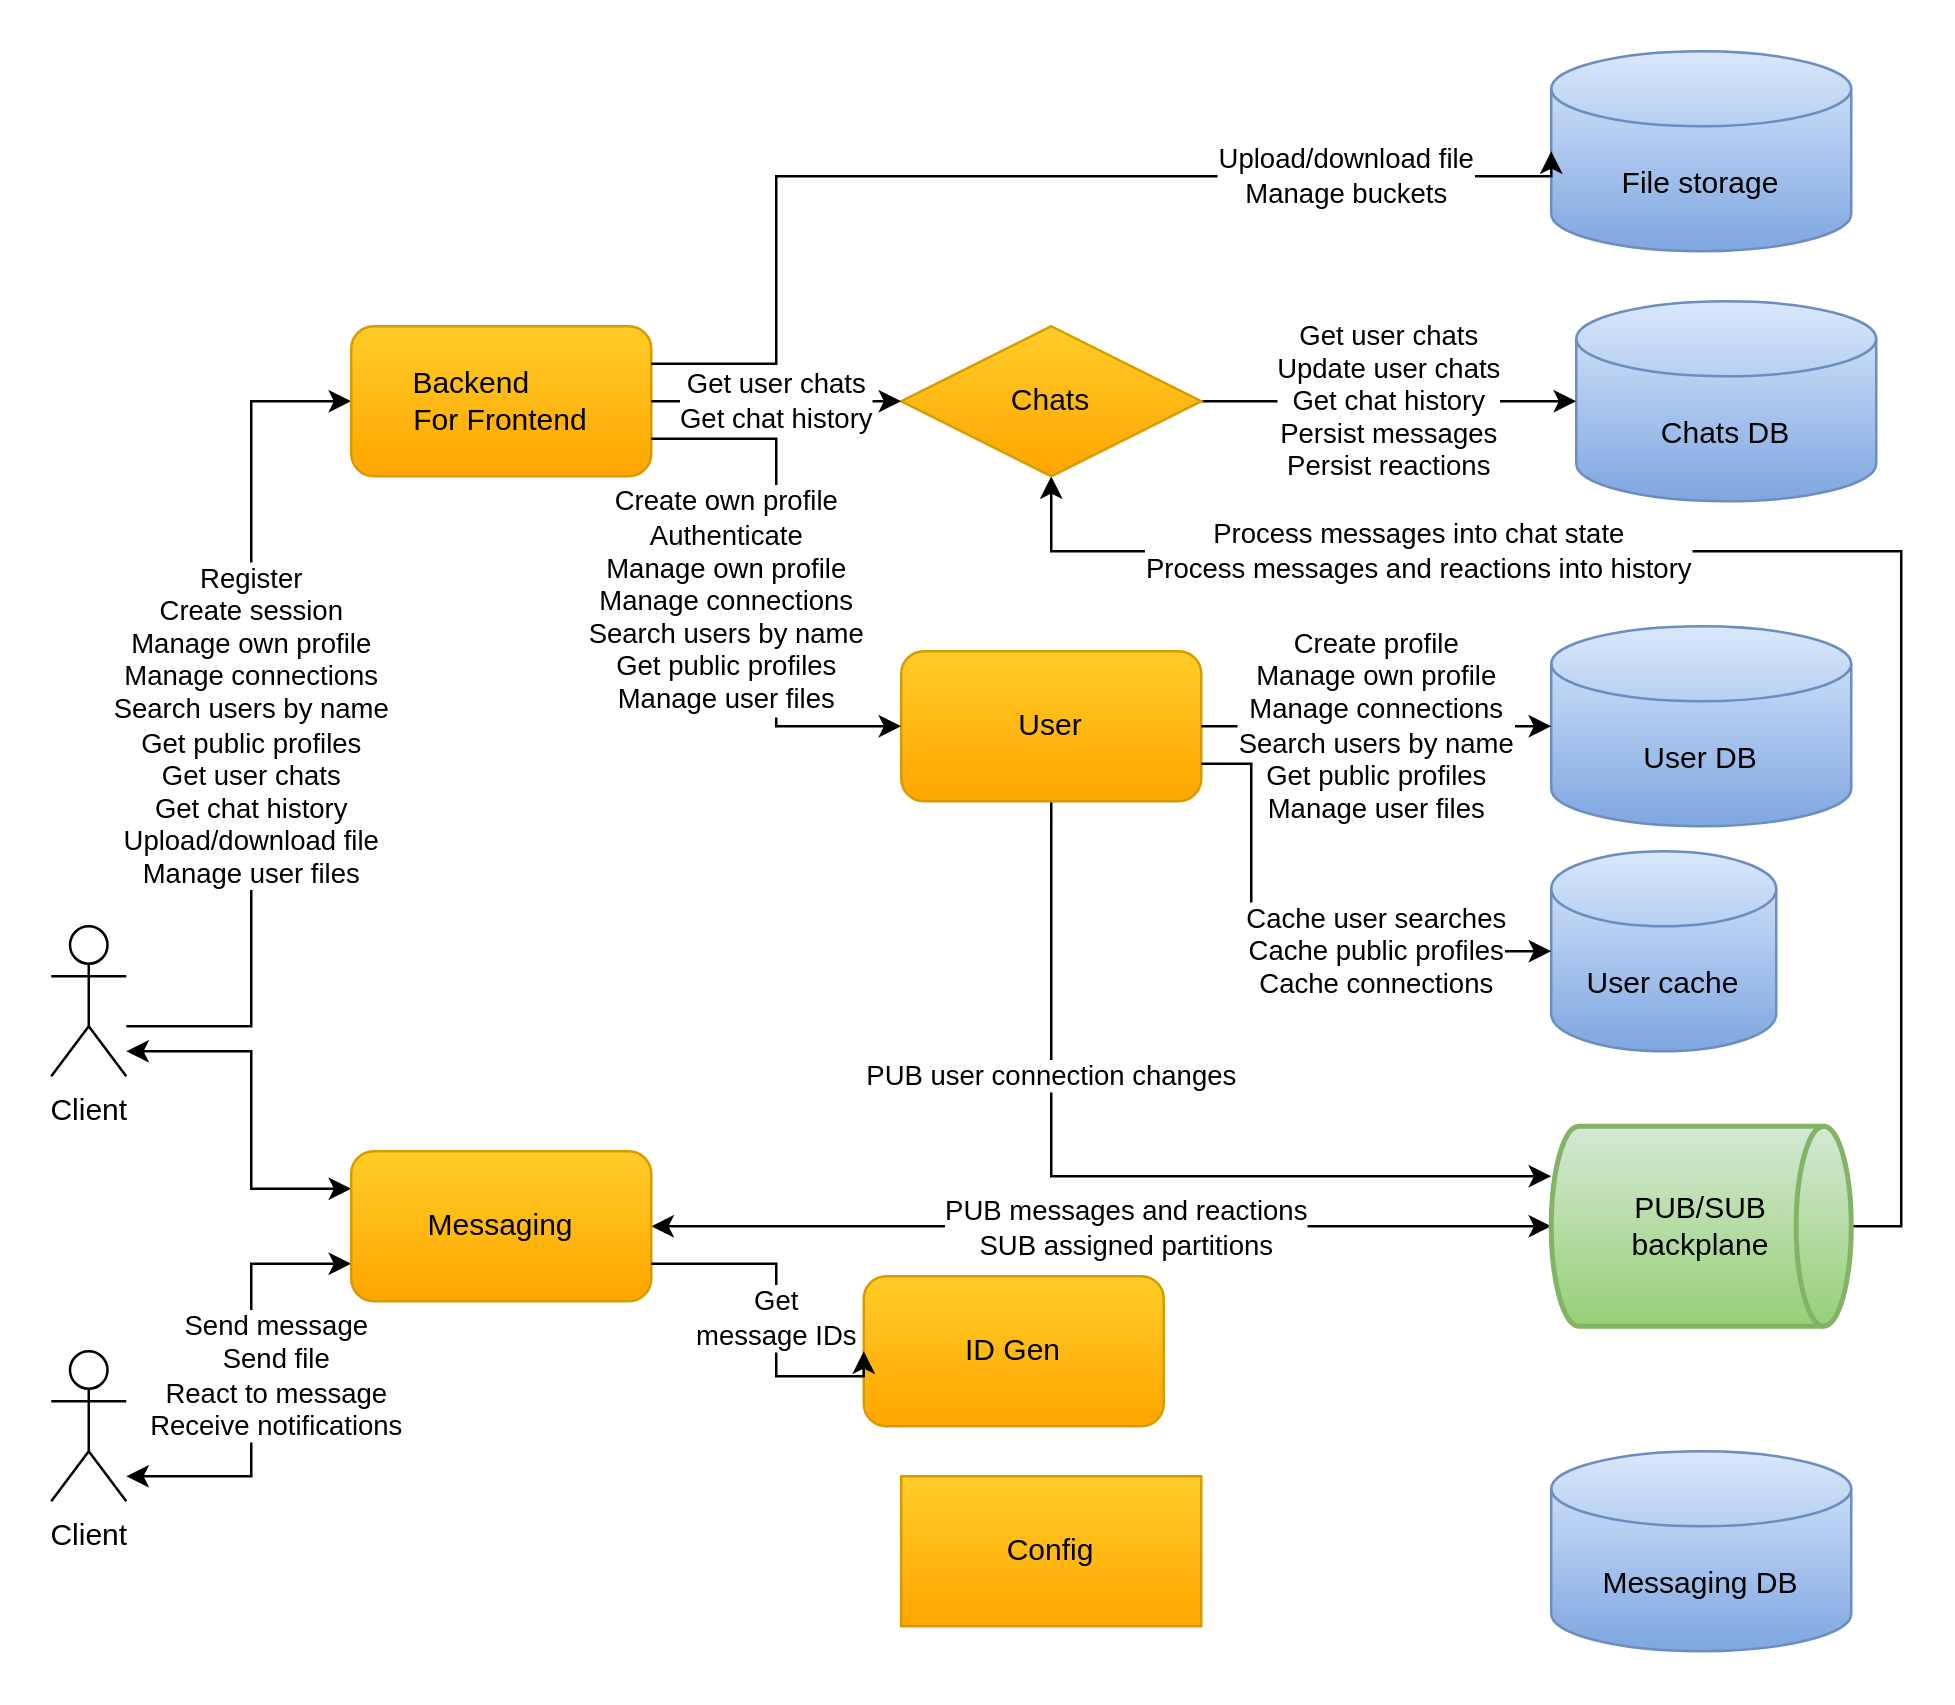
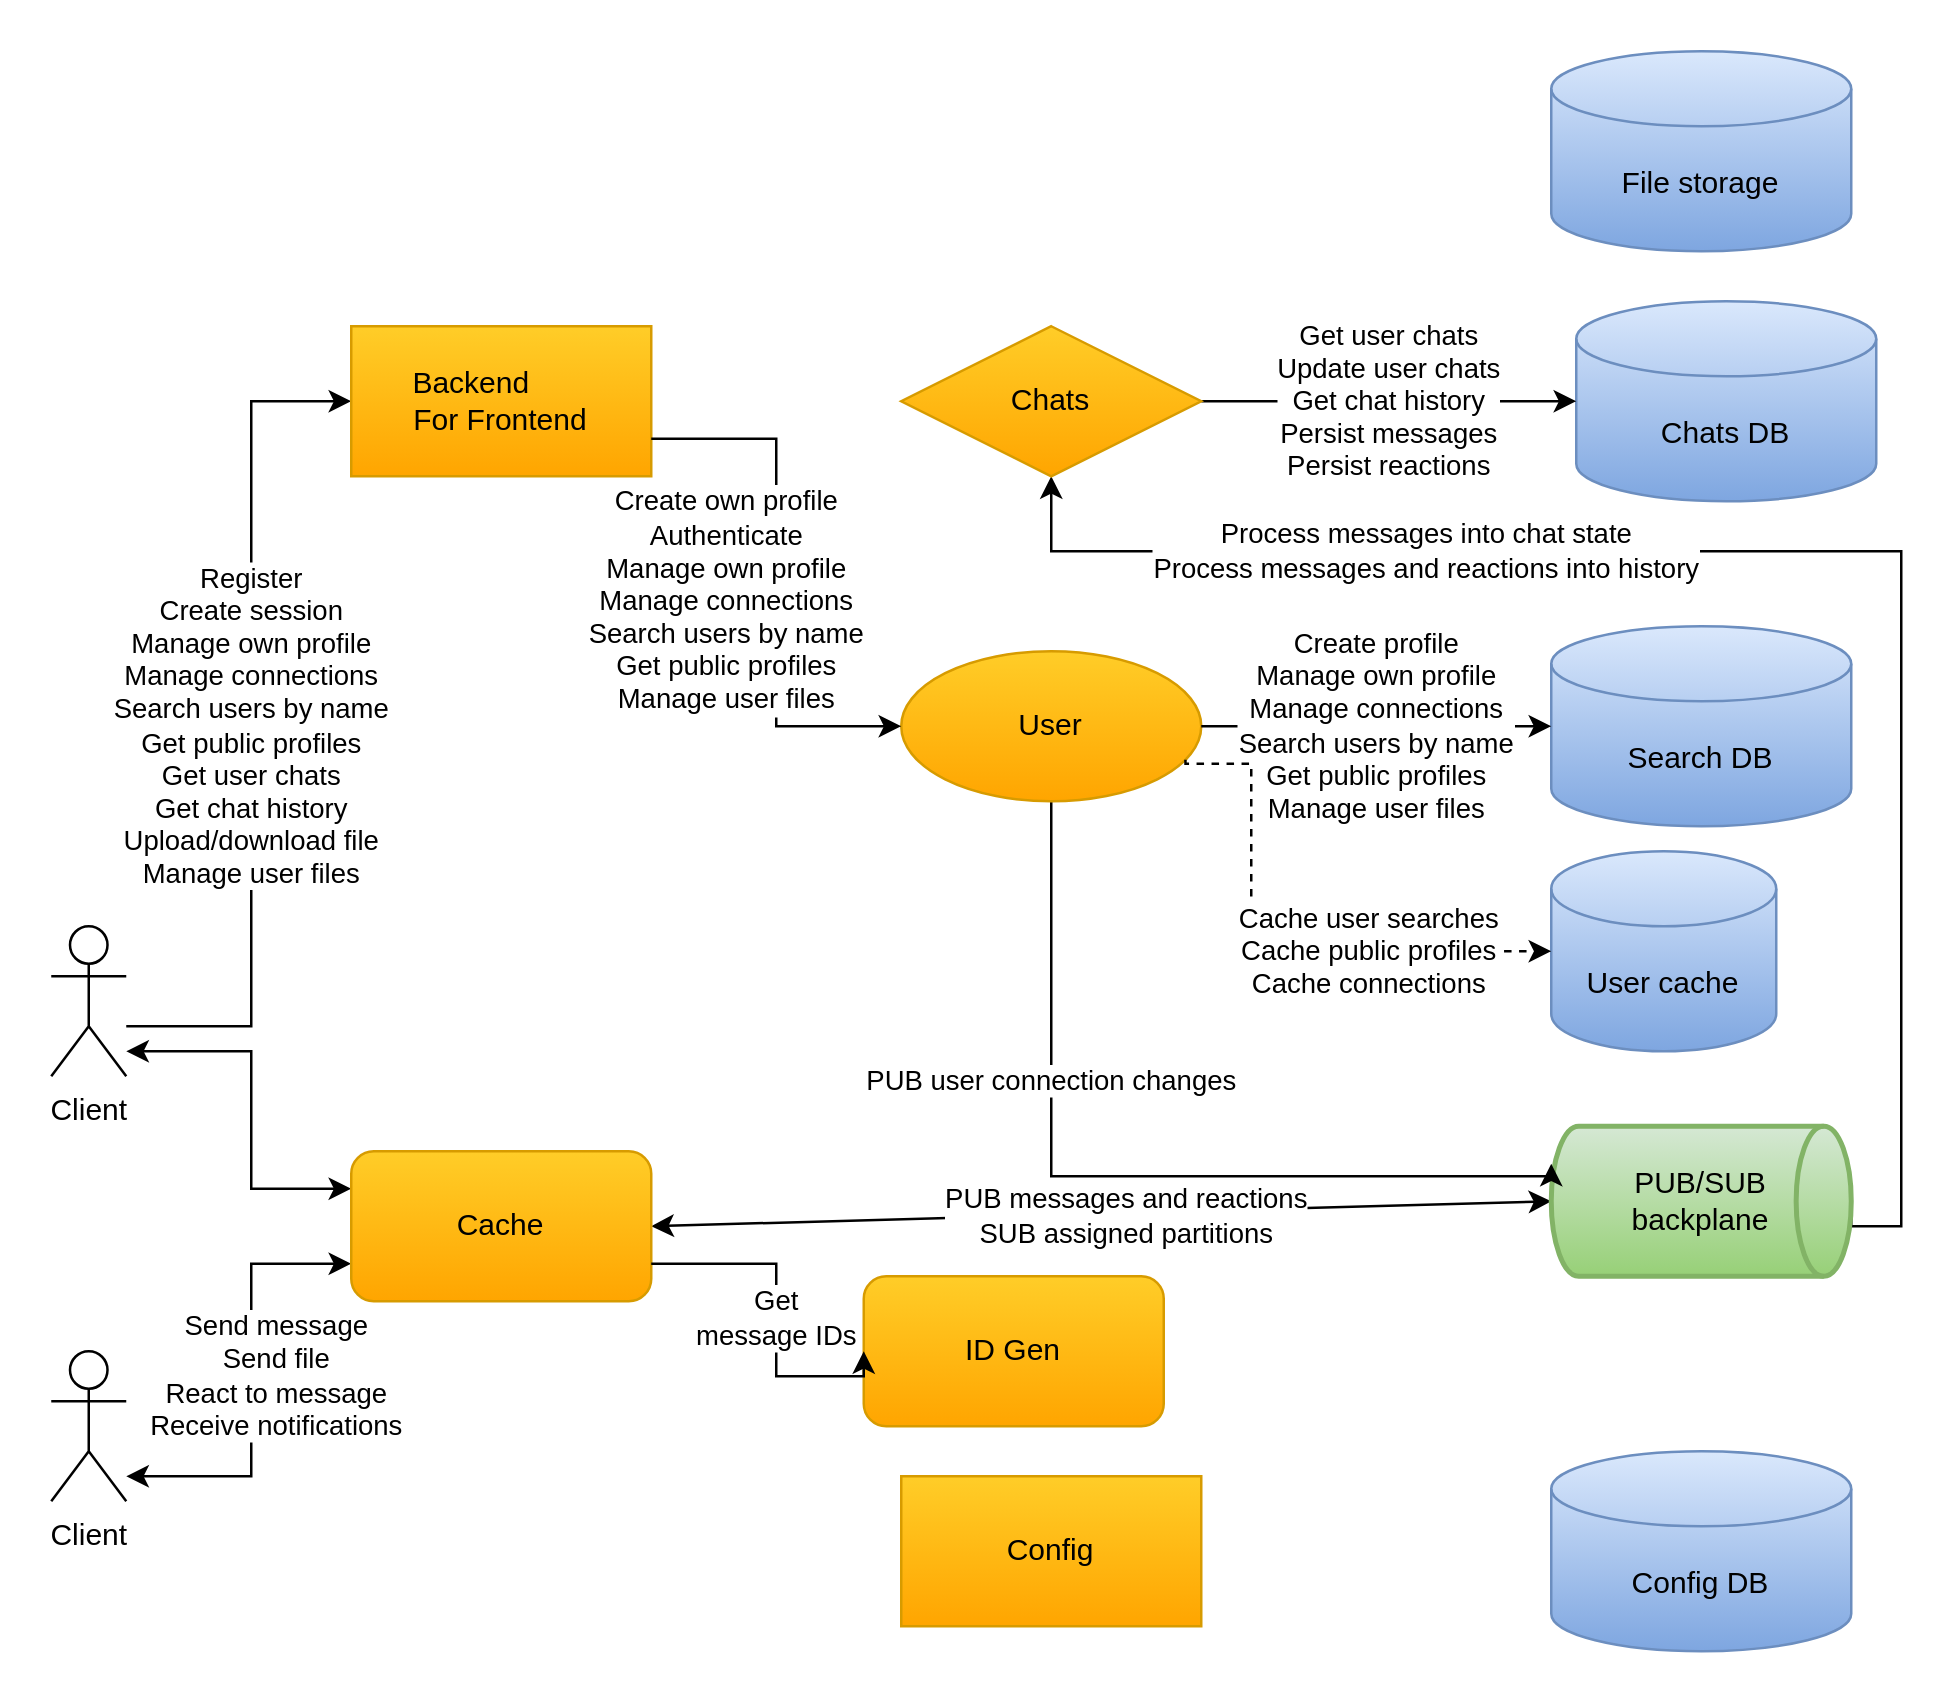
(841, 176) -> none
(501, 401) -> (501, 401)
(666, 401) -> none
(1051, 726) -> (1051, 726)
(1701, 759) -> (1701, 759)
(1251, 821) -> (1251, 812)
(501, 1226) -> (501, 1226)
(1701, 1226) -> (1701, 1201)
(1701, 1584) -> (1701, 1584)
